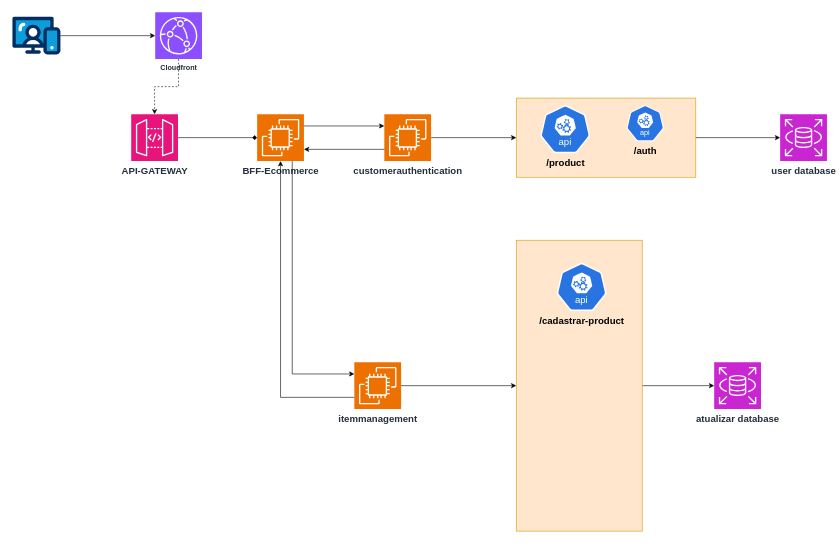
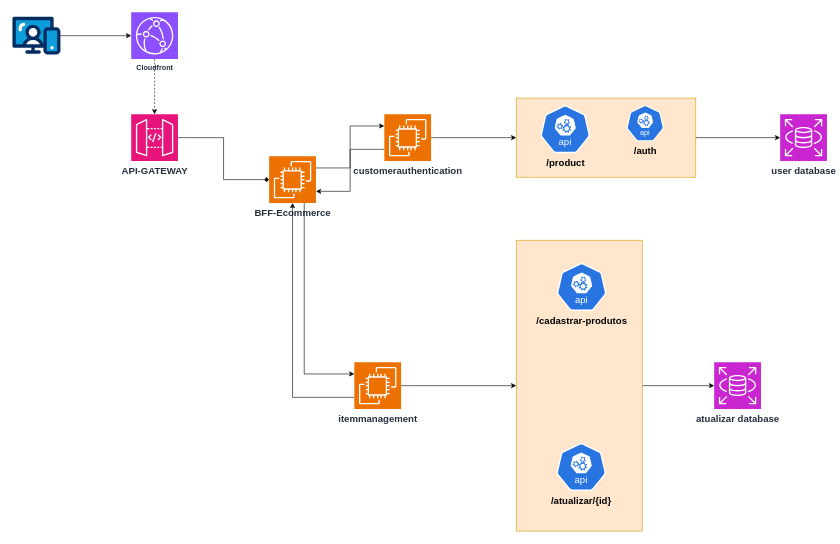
(179, 36) -> (155, 36)
(281, 138) -> (293, 180)
(581, 300) -> (581, 300)
none -> (581, 467)
